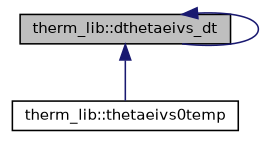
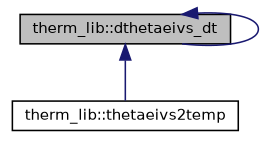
(125, 116) -> (125, 116)
